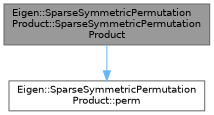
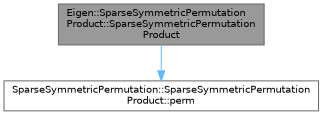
(107, 96) -> (161, 96)
